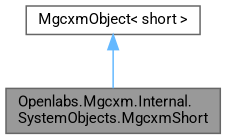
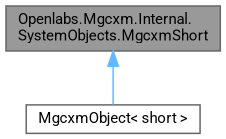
(113, 69) -> (113, 85)
